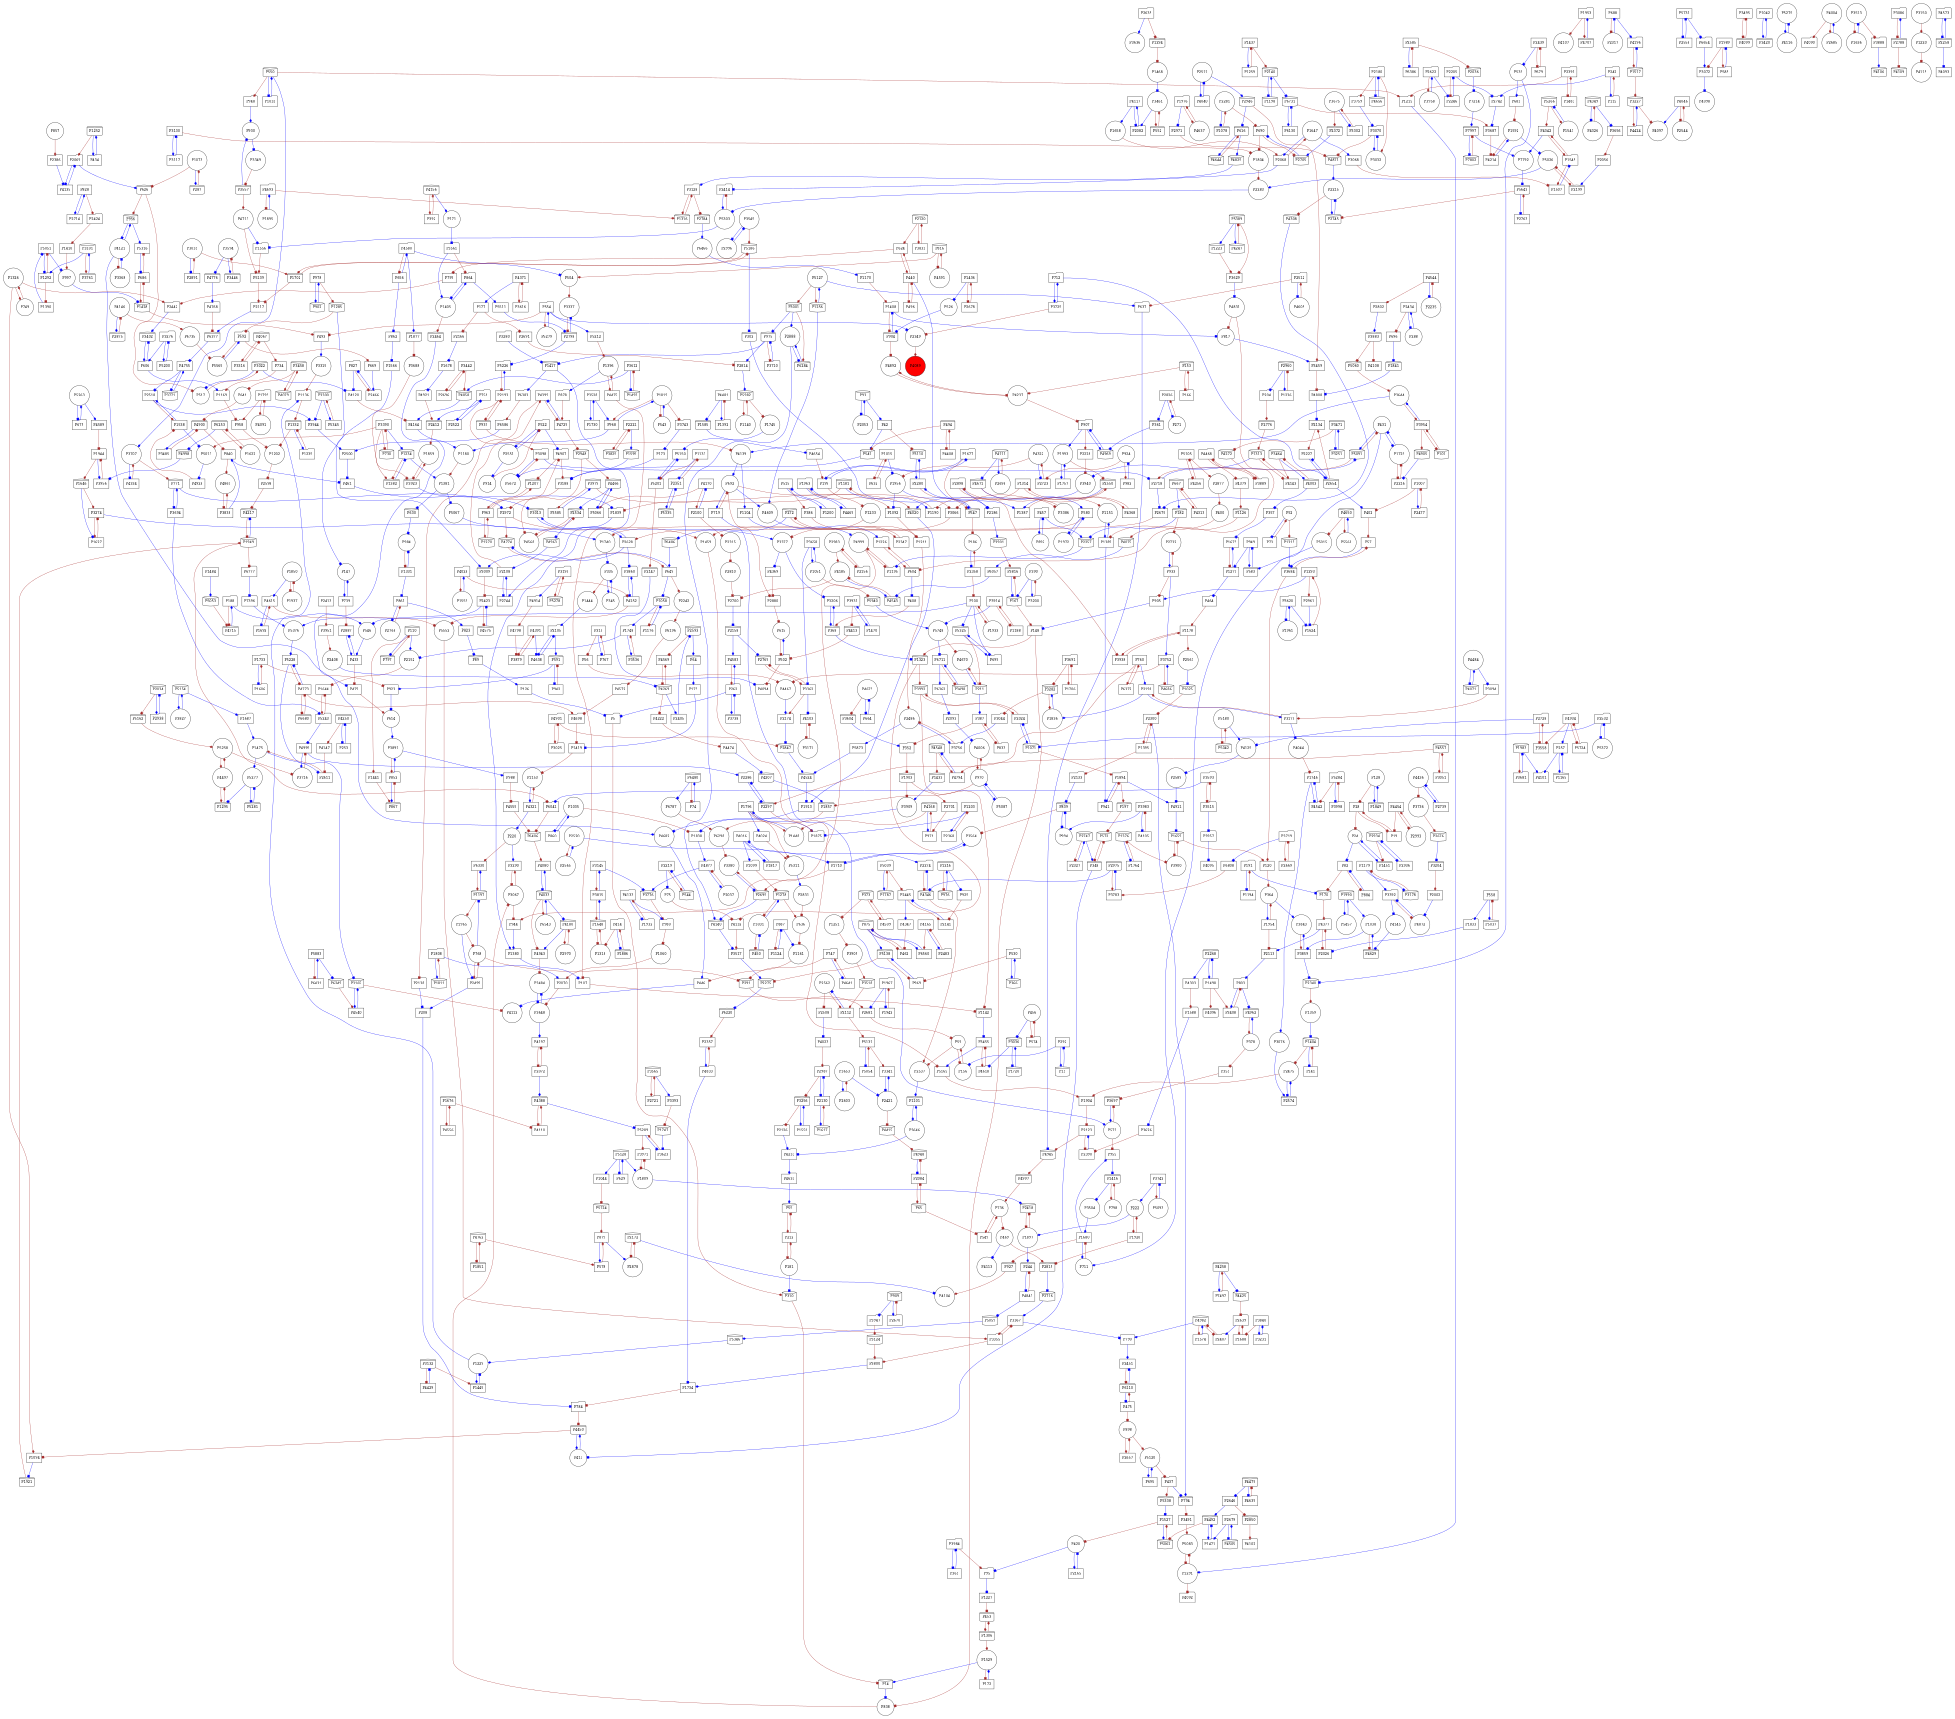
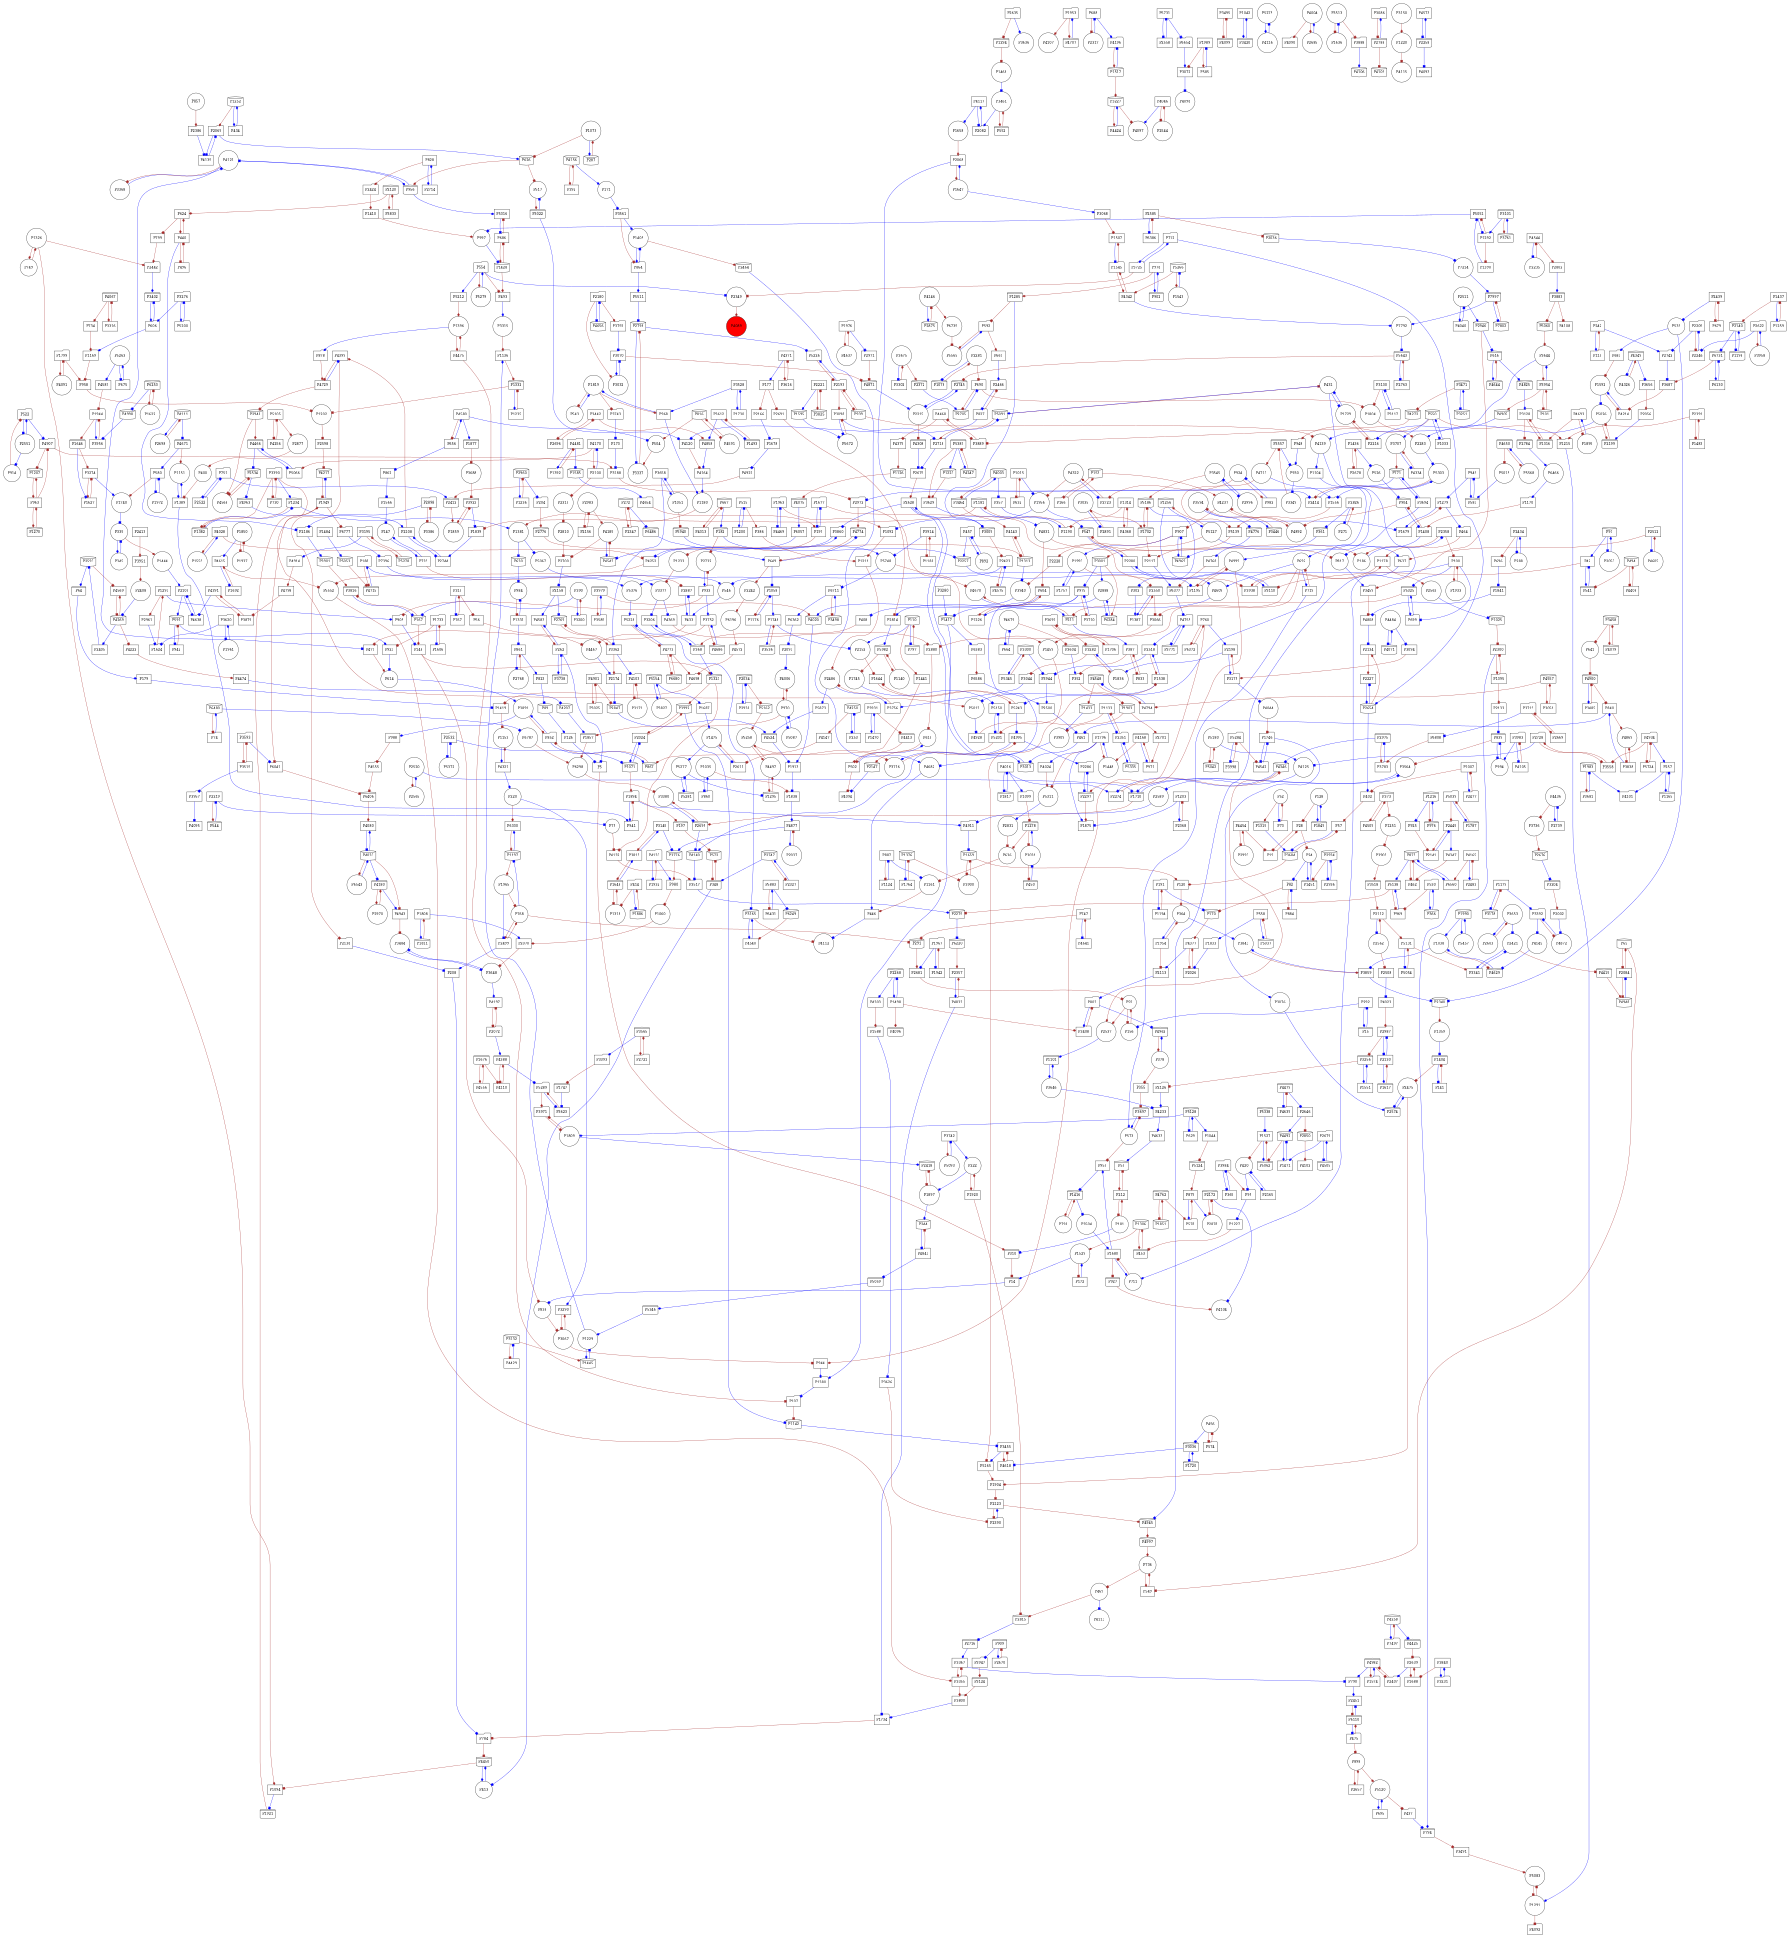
(716, 467) -> (1589, 578)
(984, 826) -> (728, 1076)
(1168, 1490) -> none
